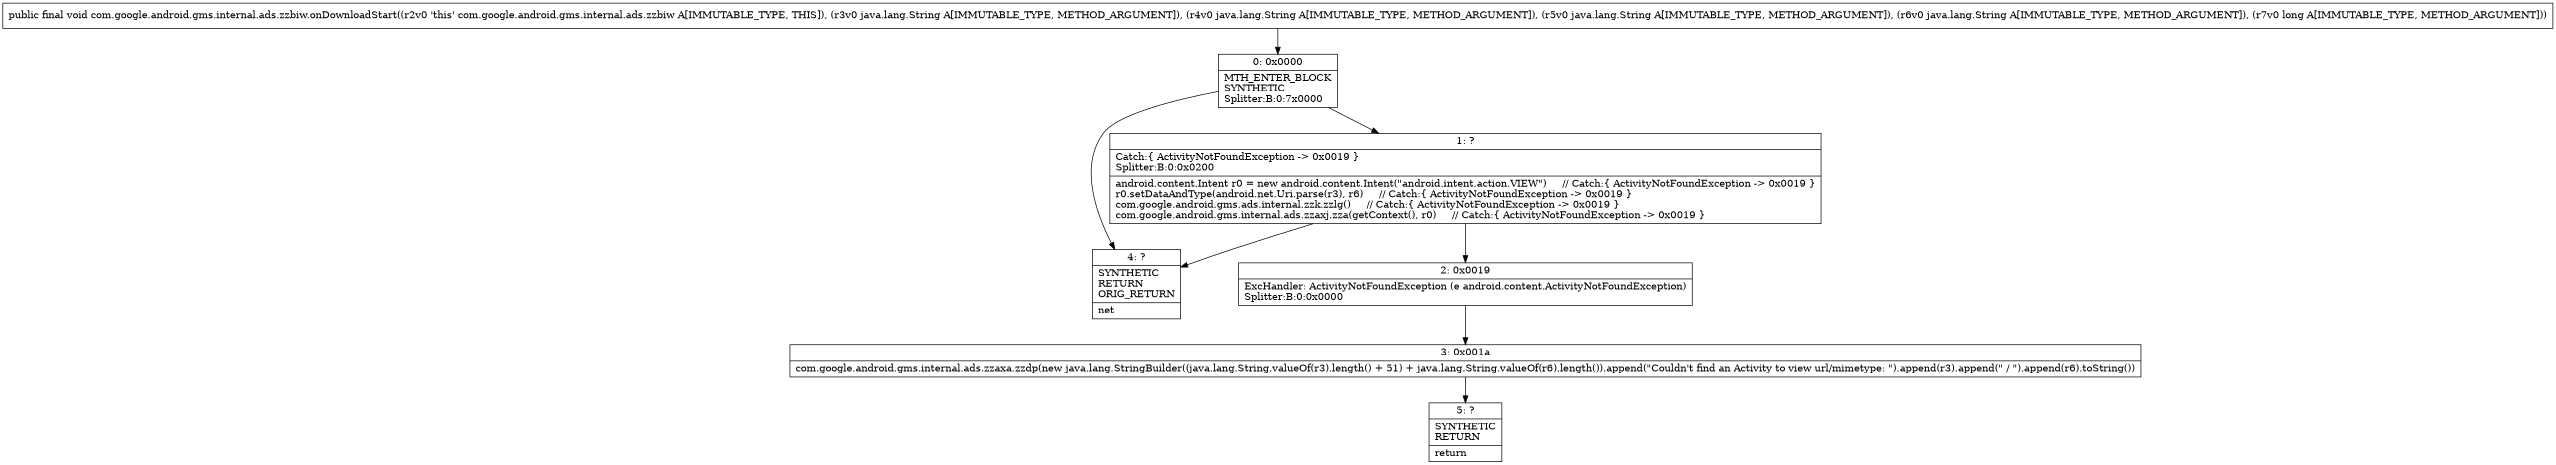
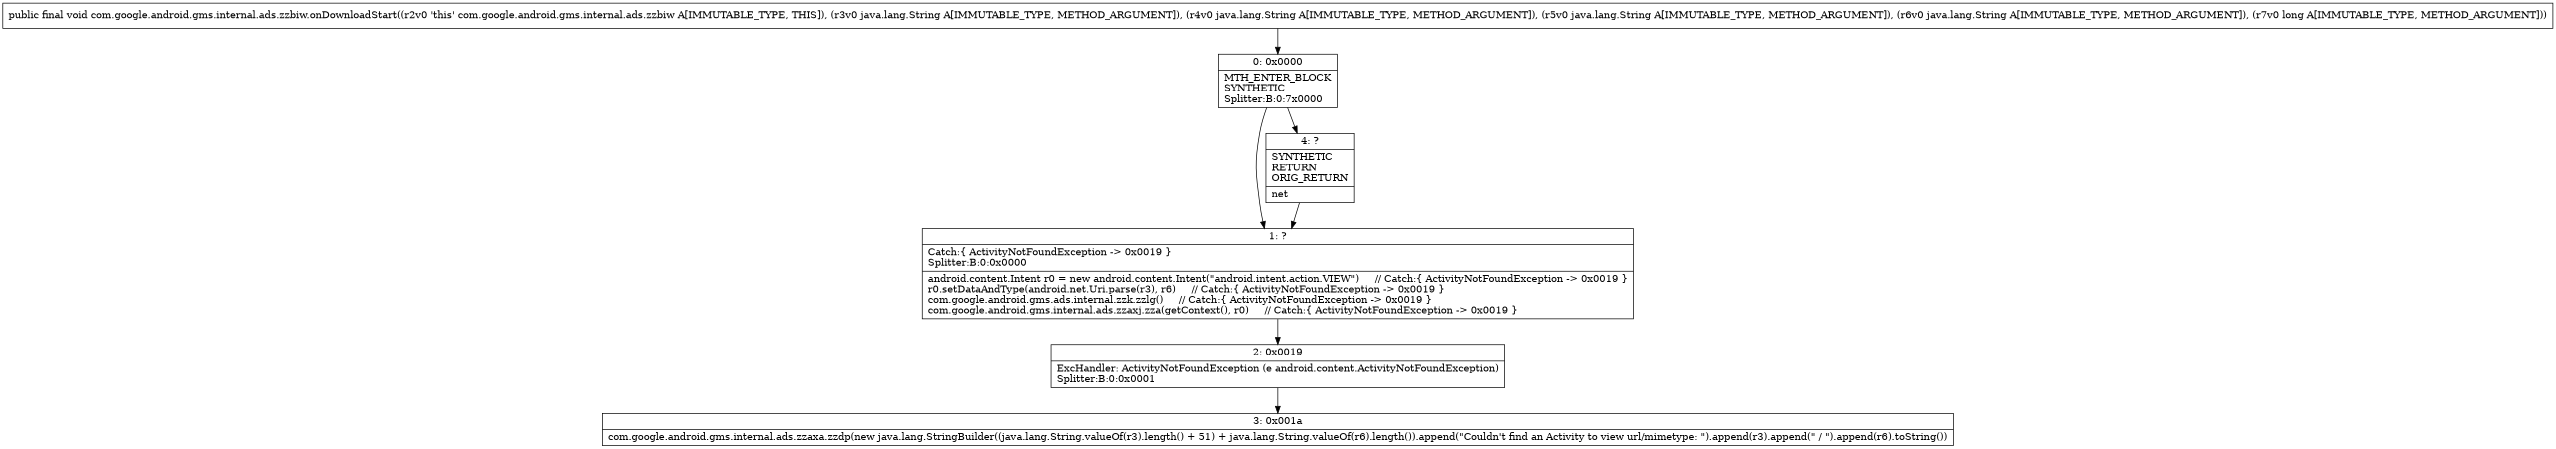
(1165, 168) -> (978, 263)
(1250, 243) -> (1297, 212)
(1294, 297) -> (1106, 379)
(1465, 432) -> none
